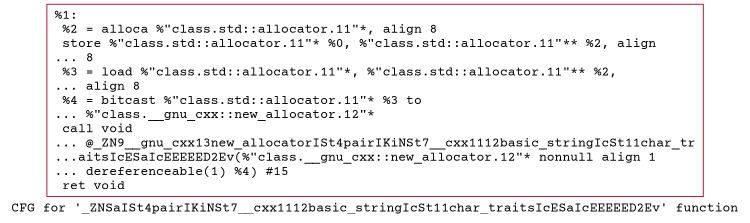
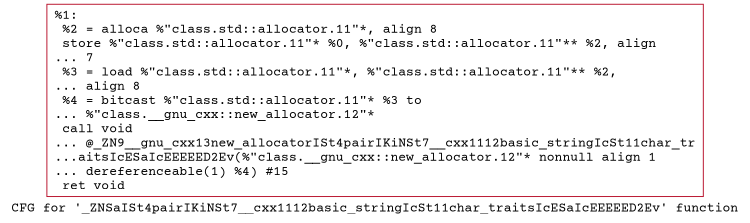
(74, 57) -> (74, 57)
